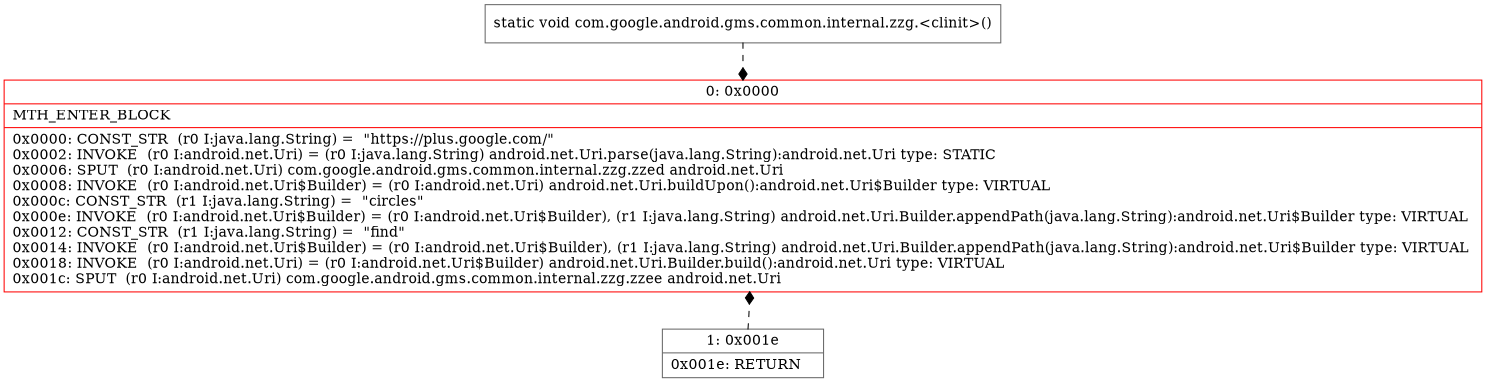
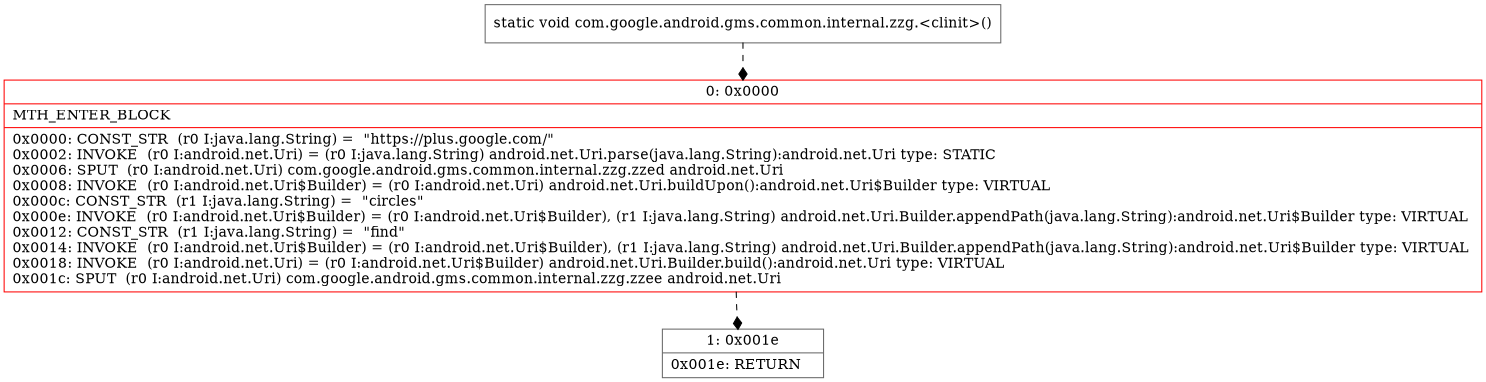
(749, 317) -> (737, 304)
